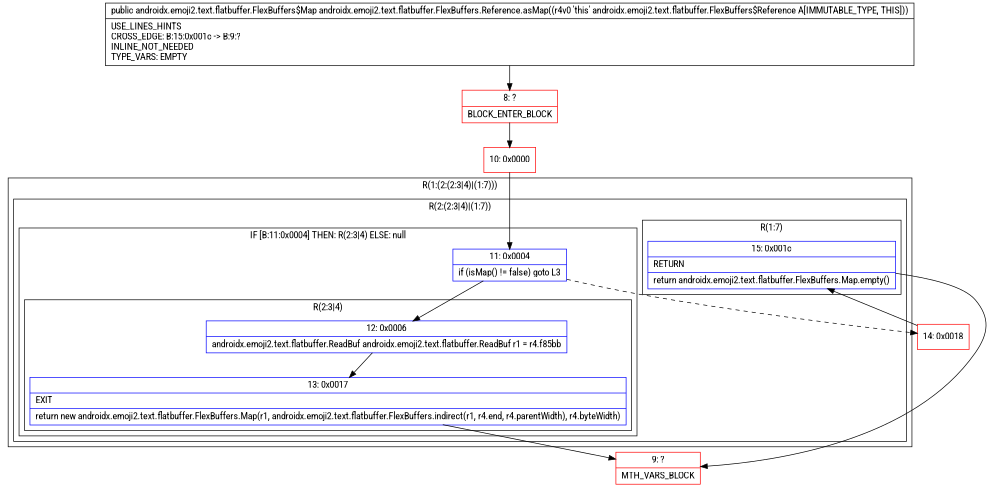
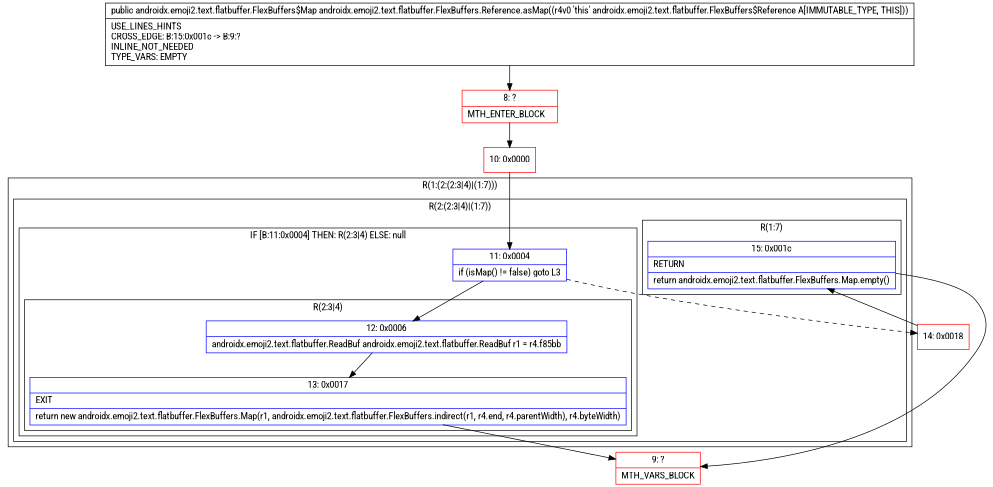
(510, 114) -> (506, 114)
